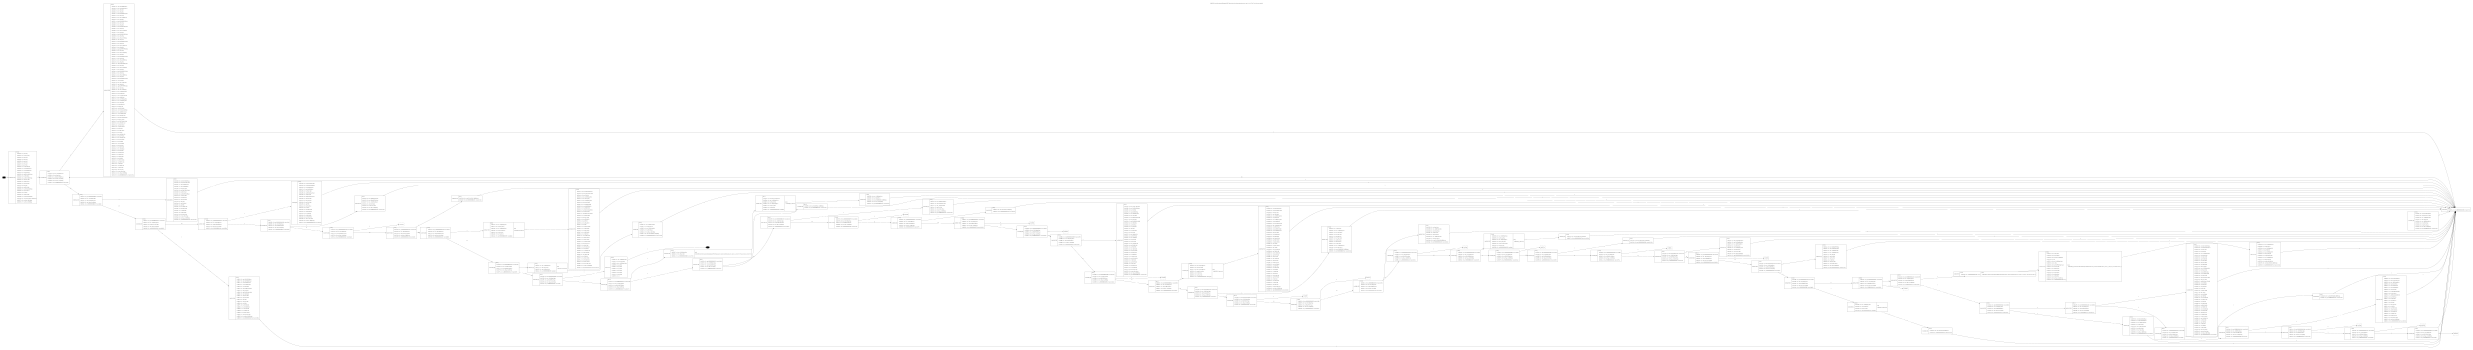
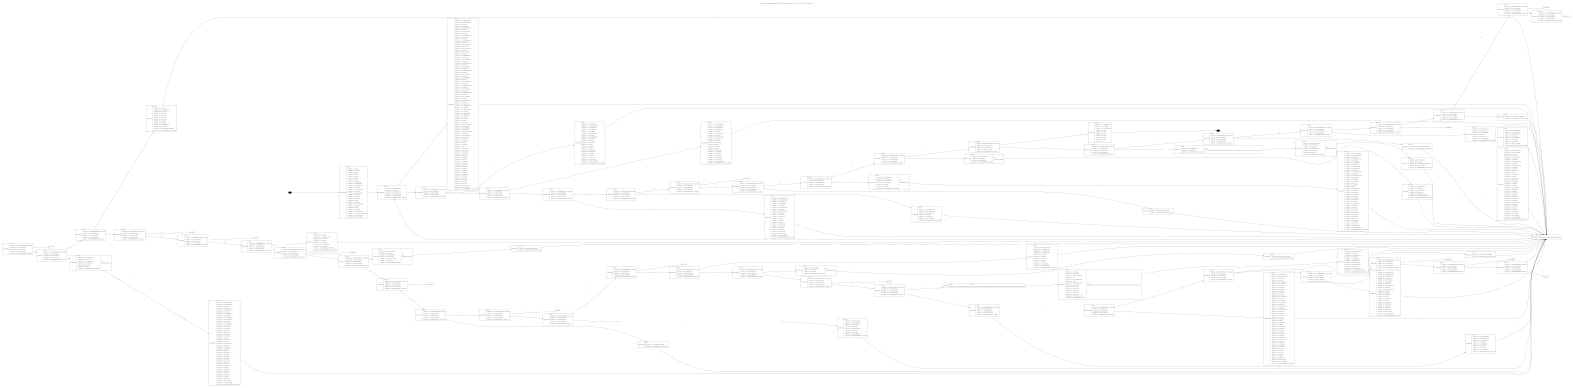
(1066, 240) -> none
